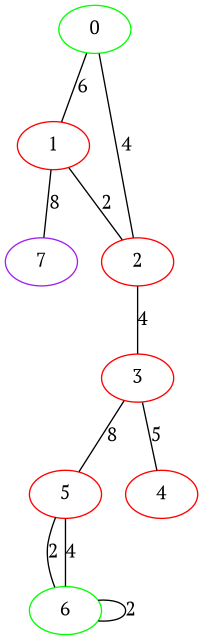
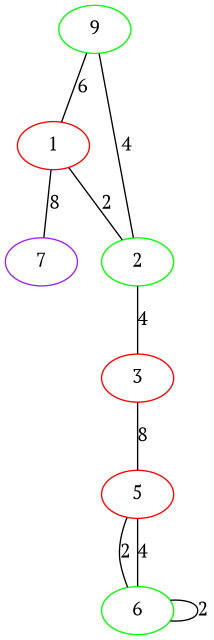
(95, 29) -> (95, 29)
(138, 262) -> (138, 262)
(162, 494) -> none
